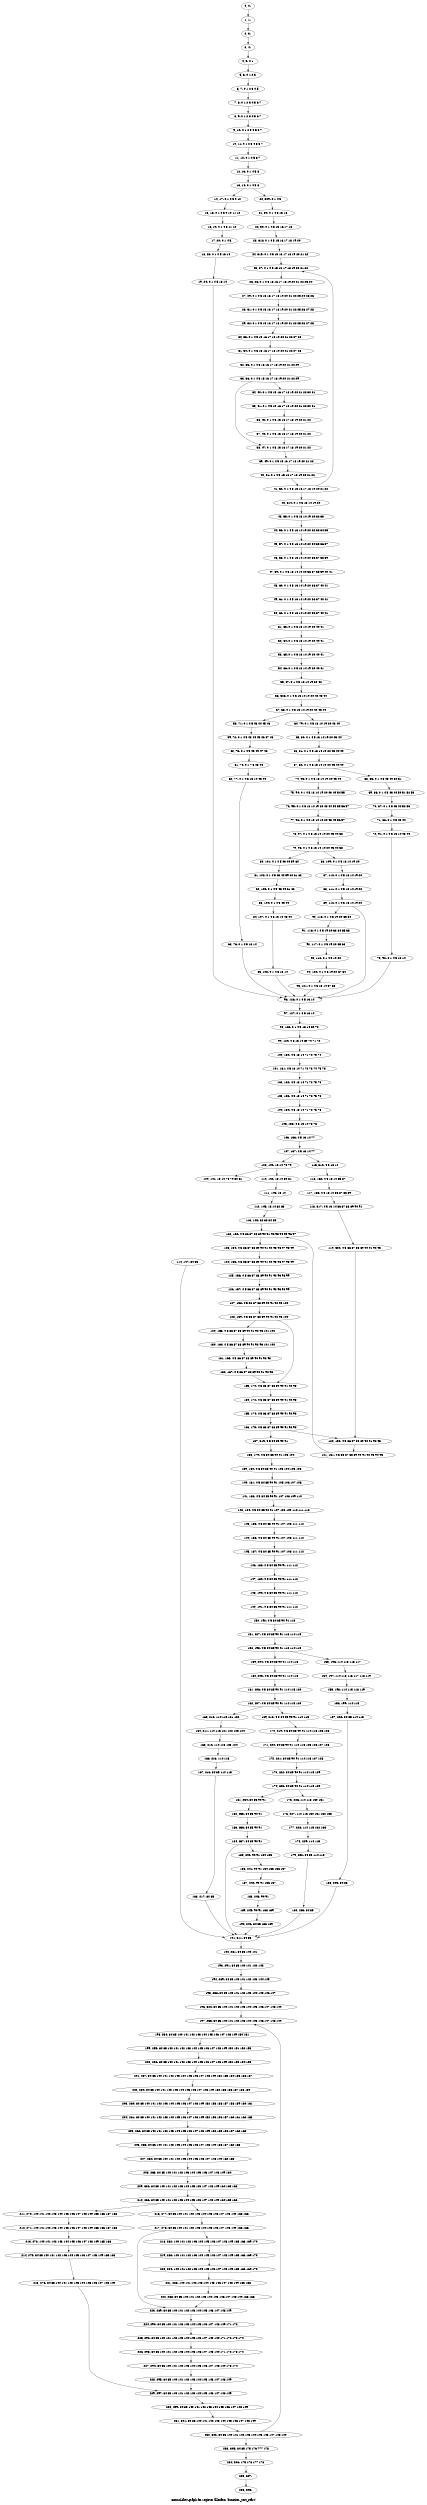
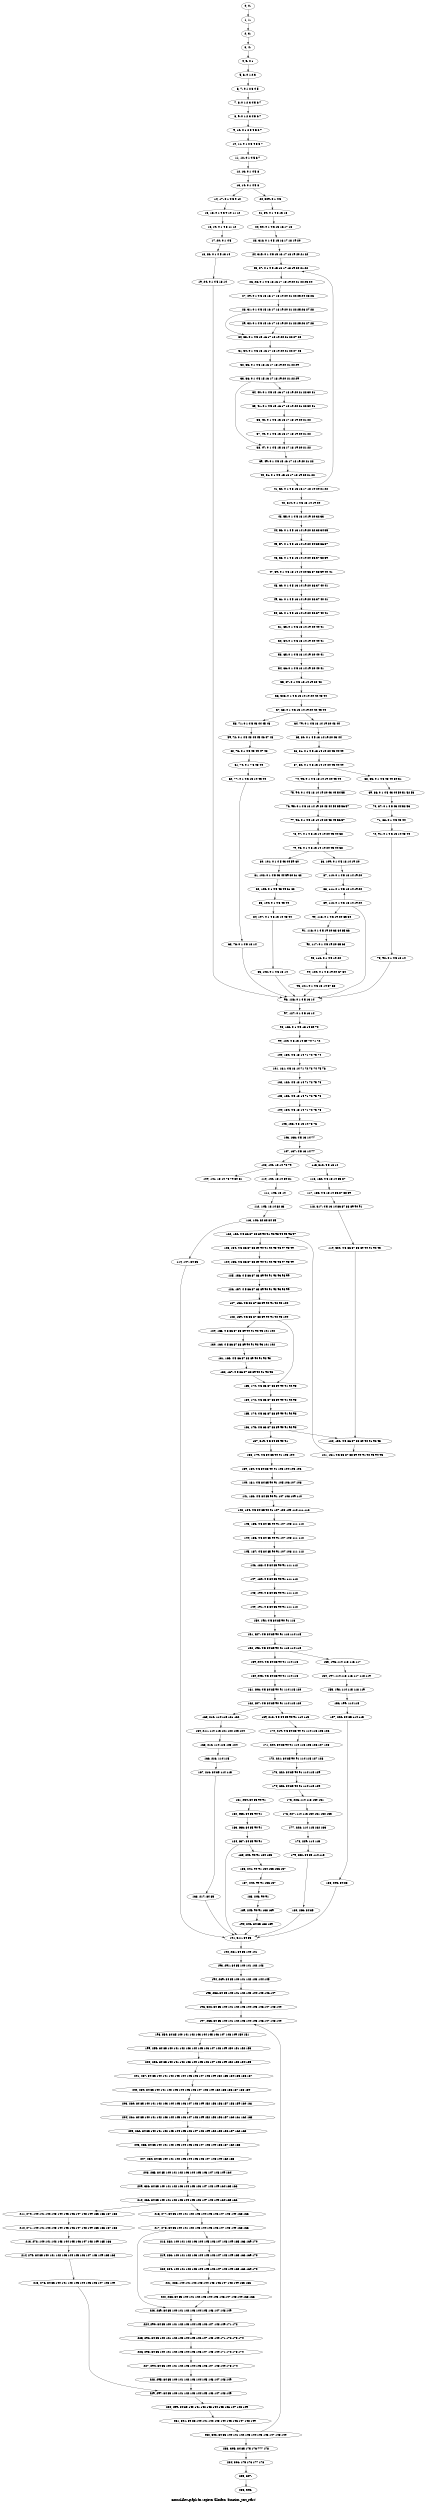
(278, 316) -> (227, 321)
(342, 895) -> (344, 897)
(262, 1226) -> (210, 1232)
(275, 1793) -> none
